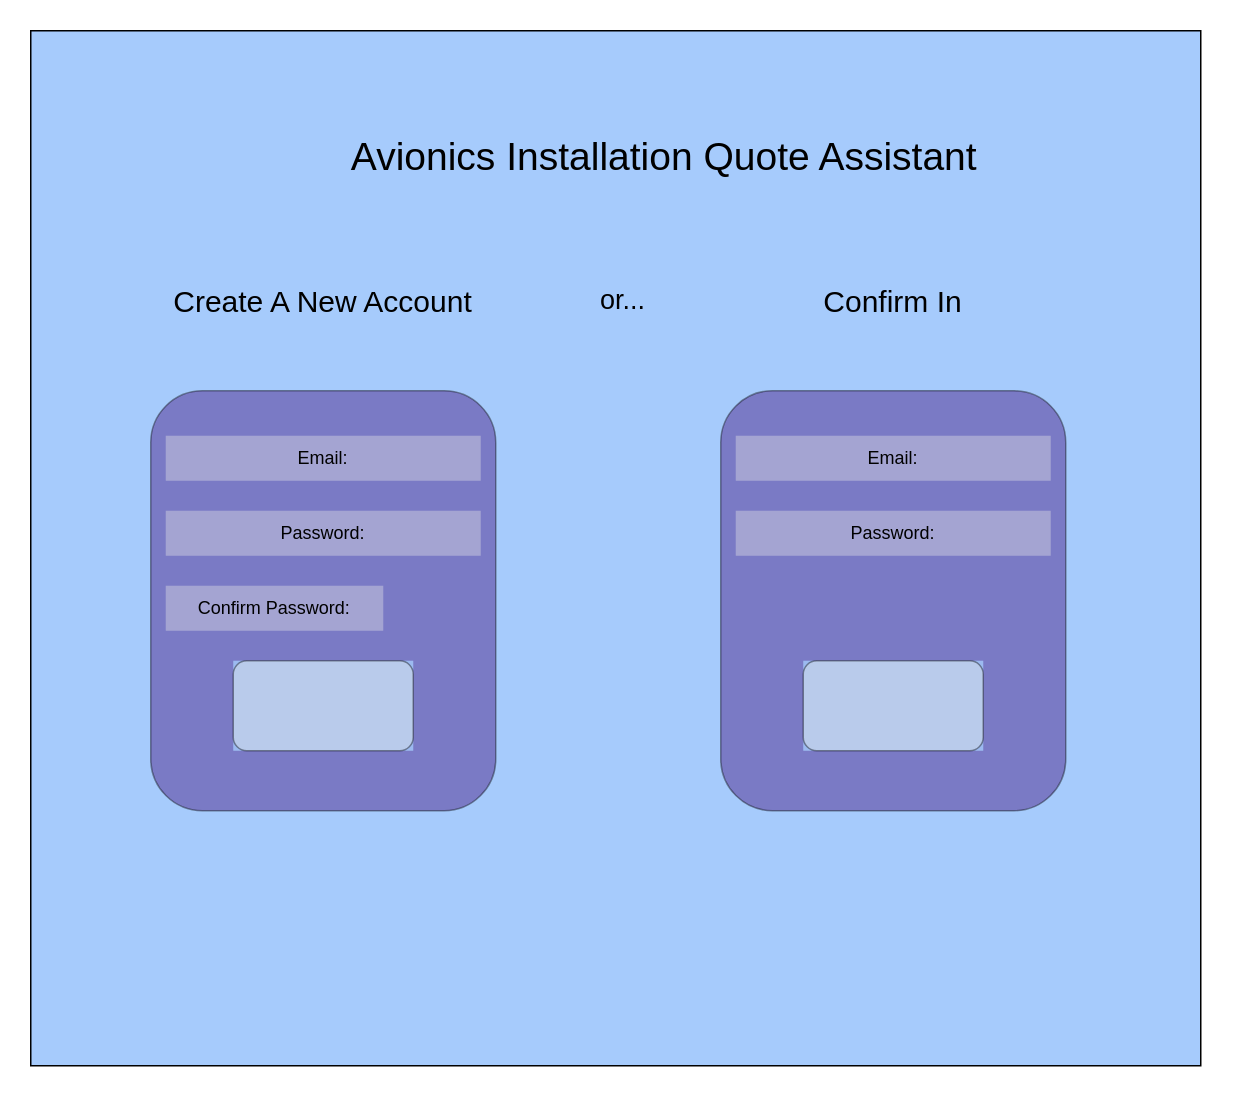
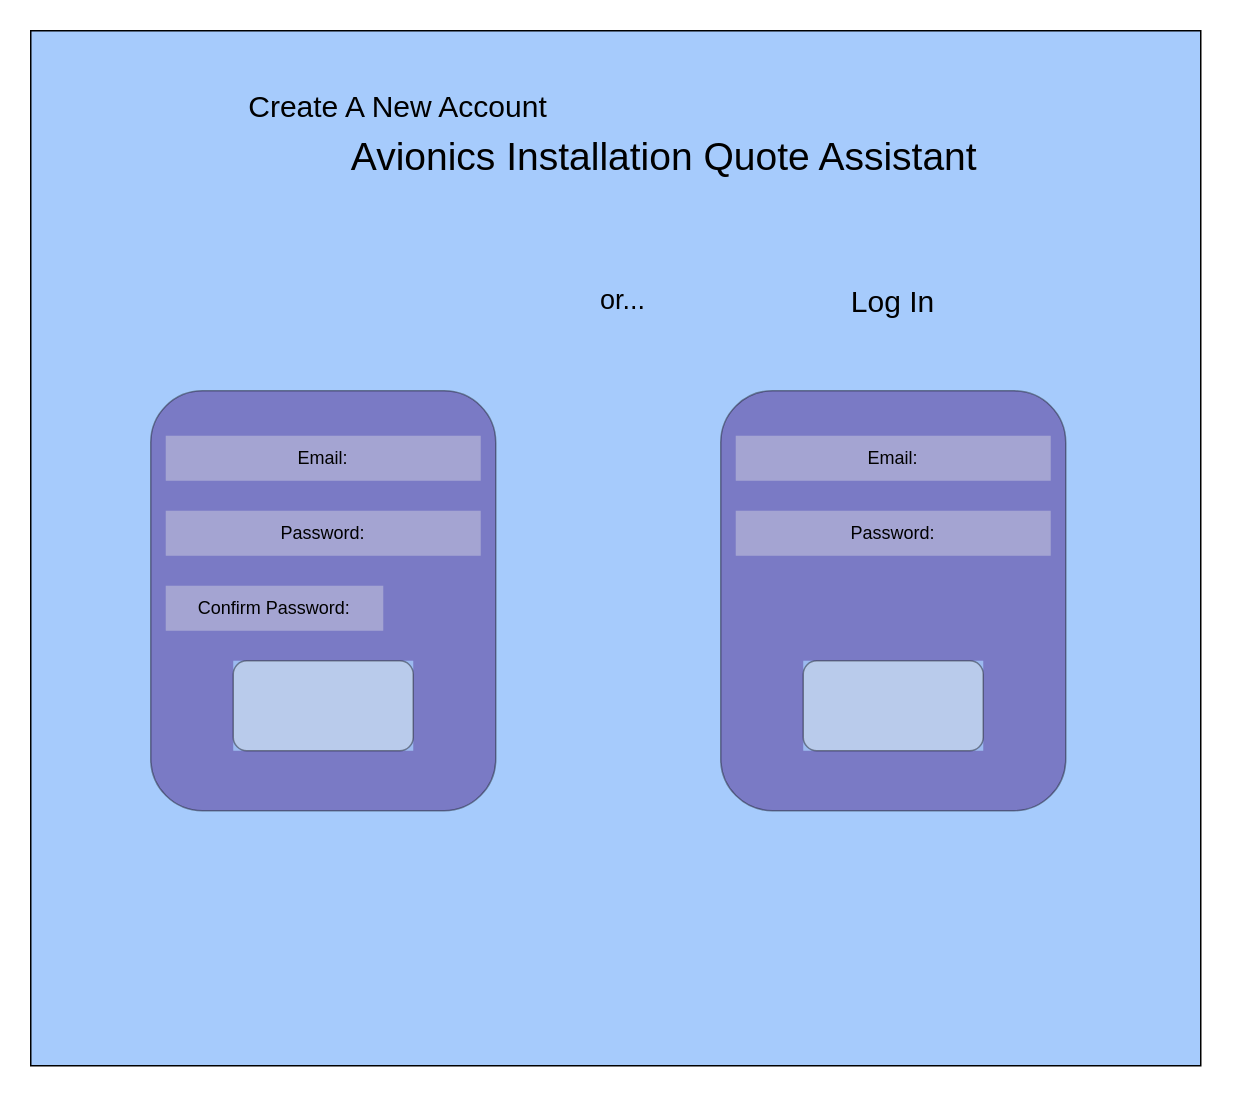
(323, 301) -> (398, 106)
(893, 301) -> (893, 301)
